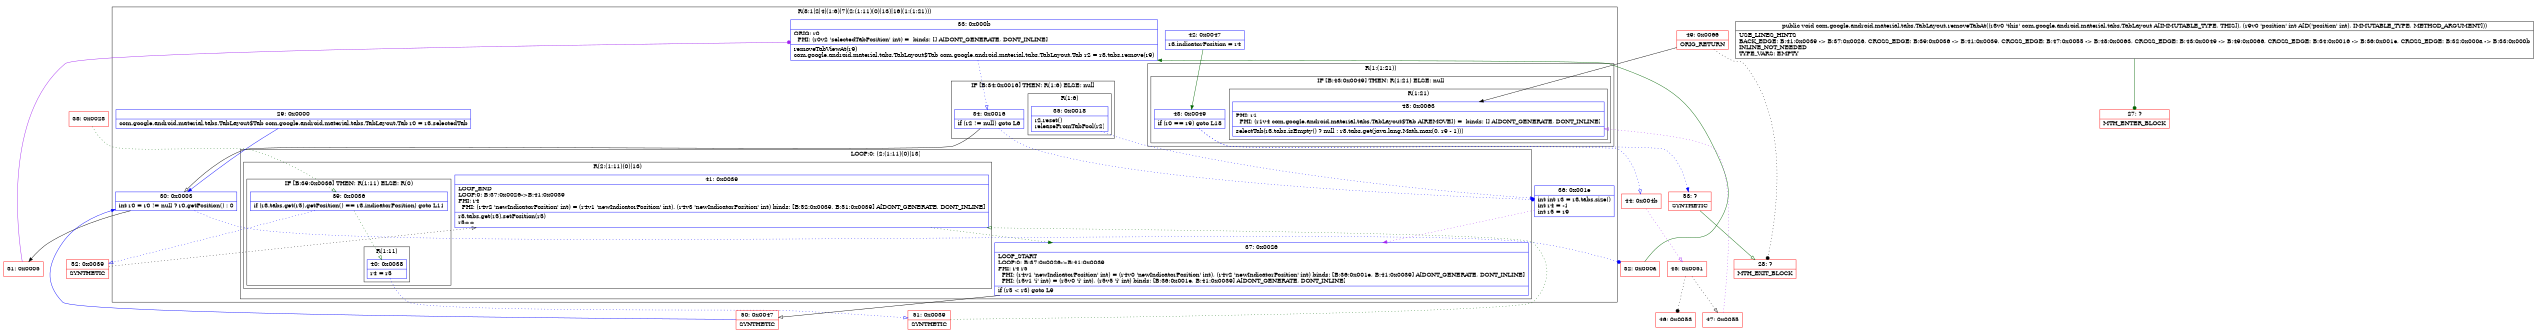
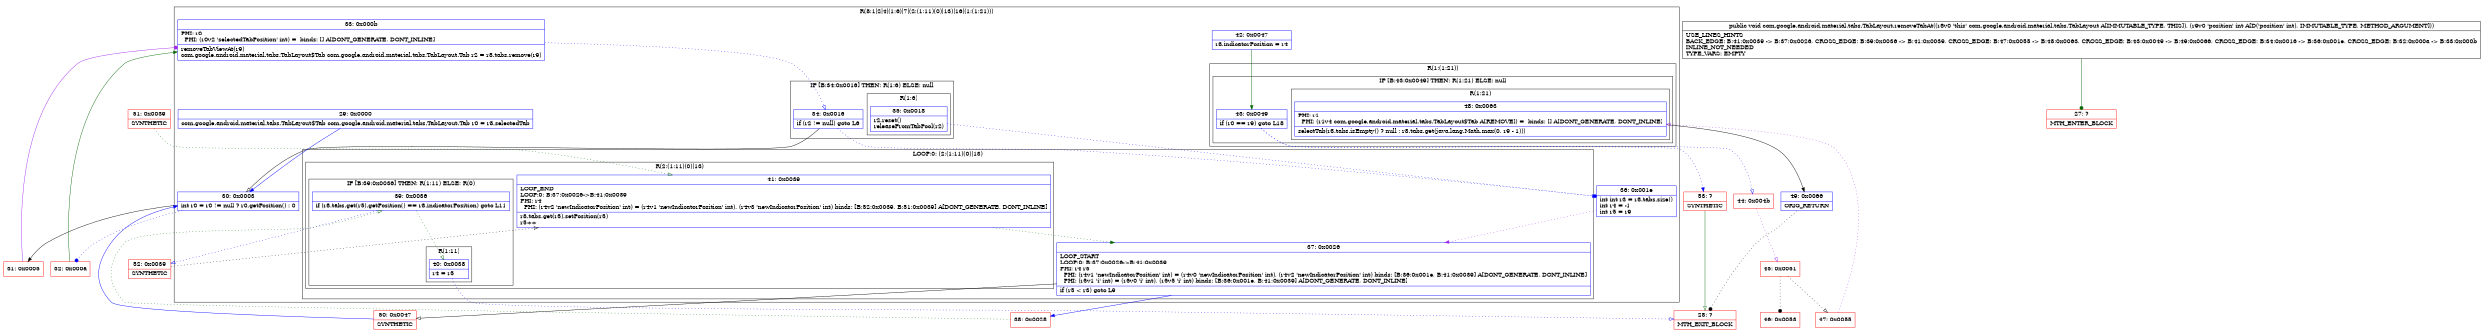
(808, 34) -> (193, 34)
(1703, 40) -> (1807, 201)
(1585, 73) -> (1746, 137)
none -> (1113, 305)
(641, 310) -> (1055, 310)
